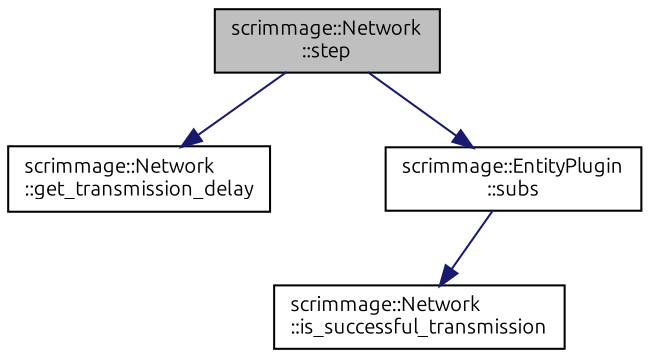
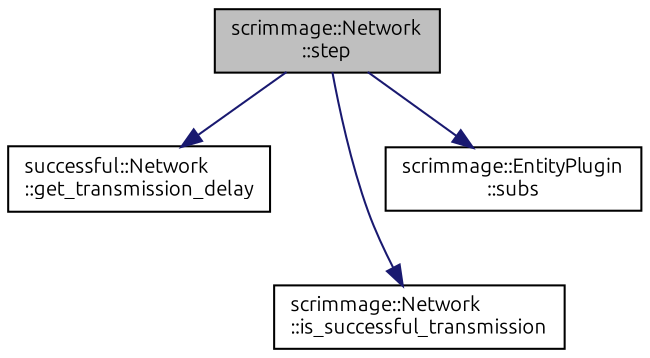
(139, 179) -> (139, 179)
(472, 240) -> (356, 172)
